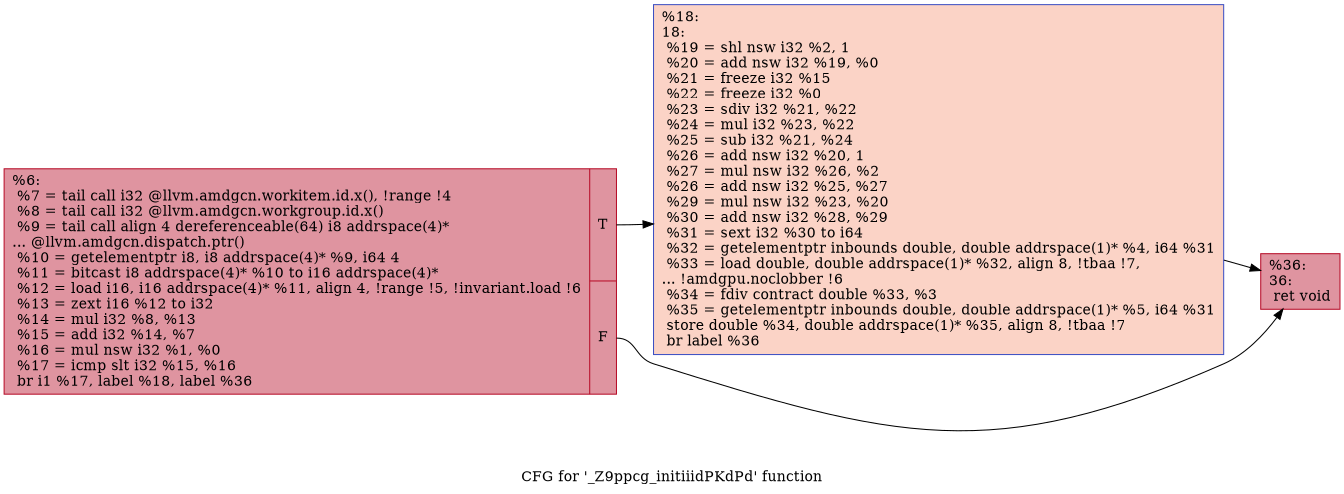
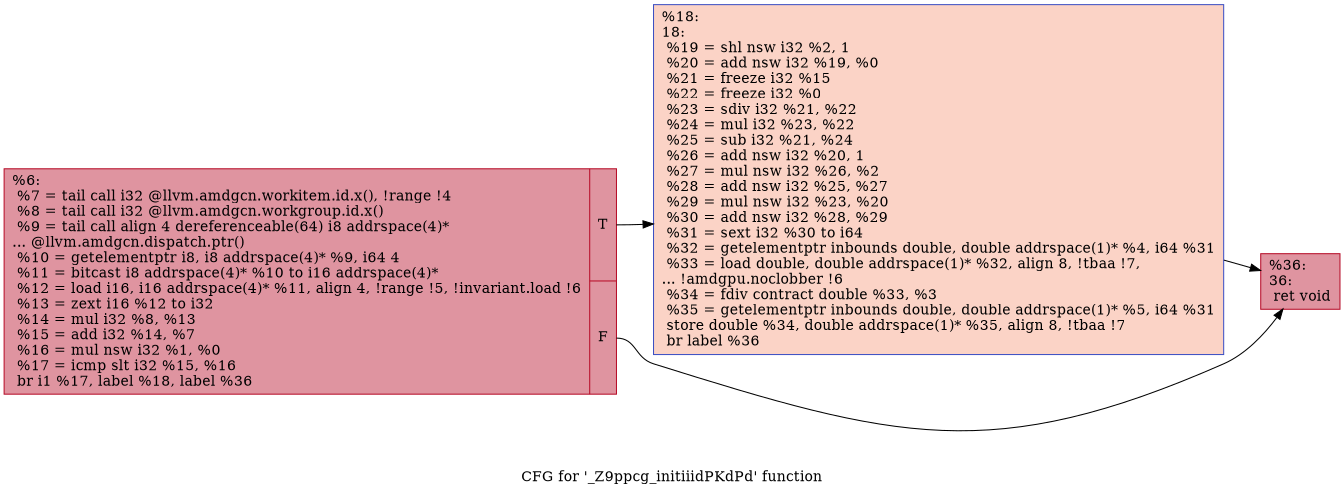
(775, 187) -> (775, 187)
